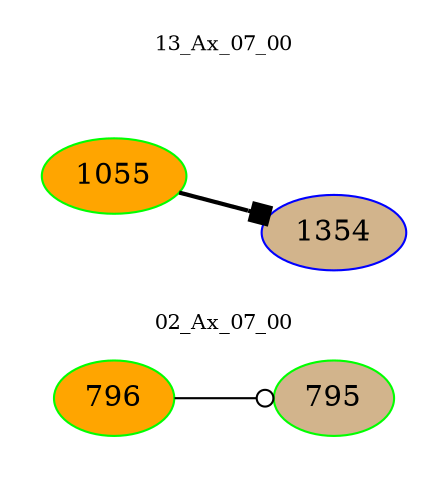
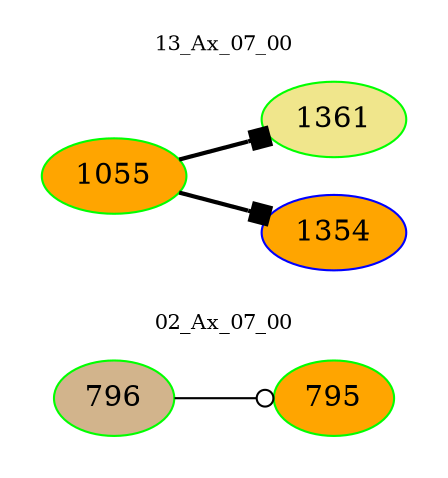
none -> (334, 119)
(334, 233) -> (334, 233)
(114, 398) -> (114, 398)
(334, 398) -> (334, 398)
